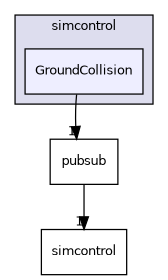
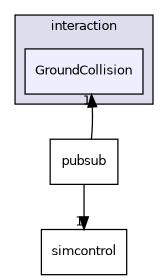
(84, 27) -> (84, 27)
(76, 112) -> (92, 123)
